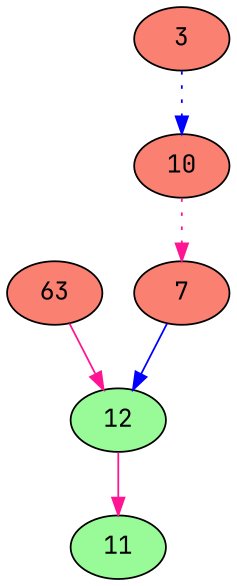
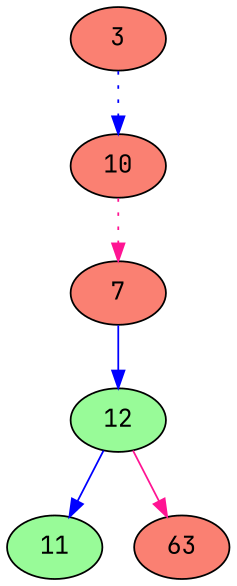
(82, 349) -> (146, 476)
(118, 475) -> (91, 476)
